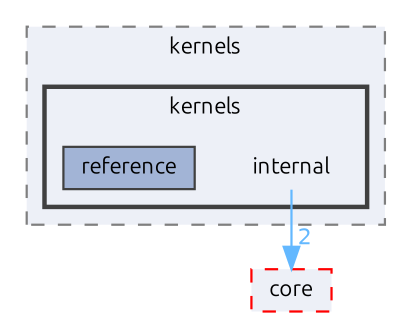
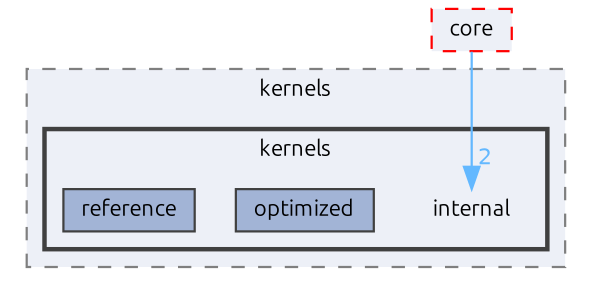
none -> (305, 210)
(291, 218) -> (472, 109)
